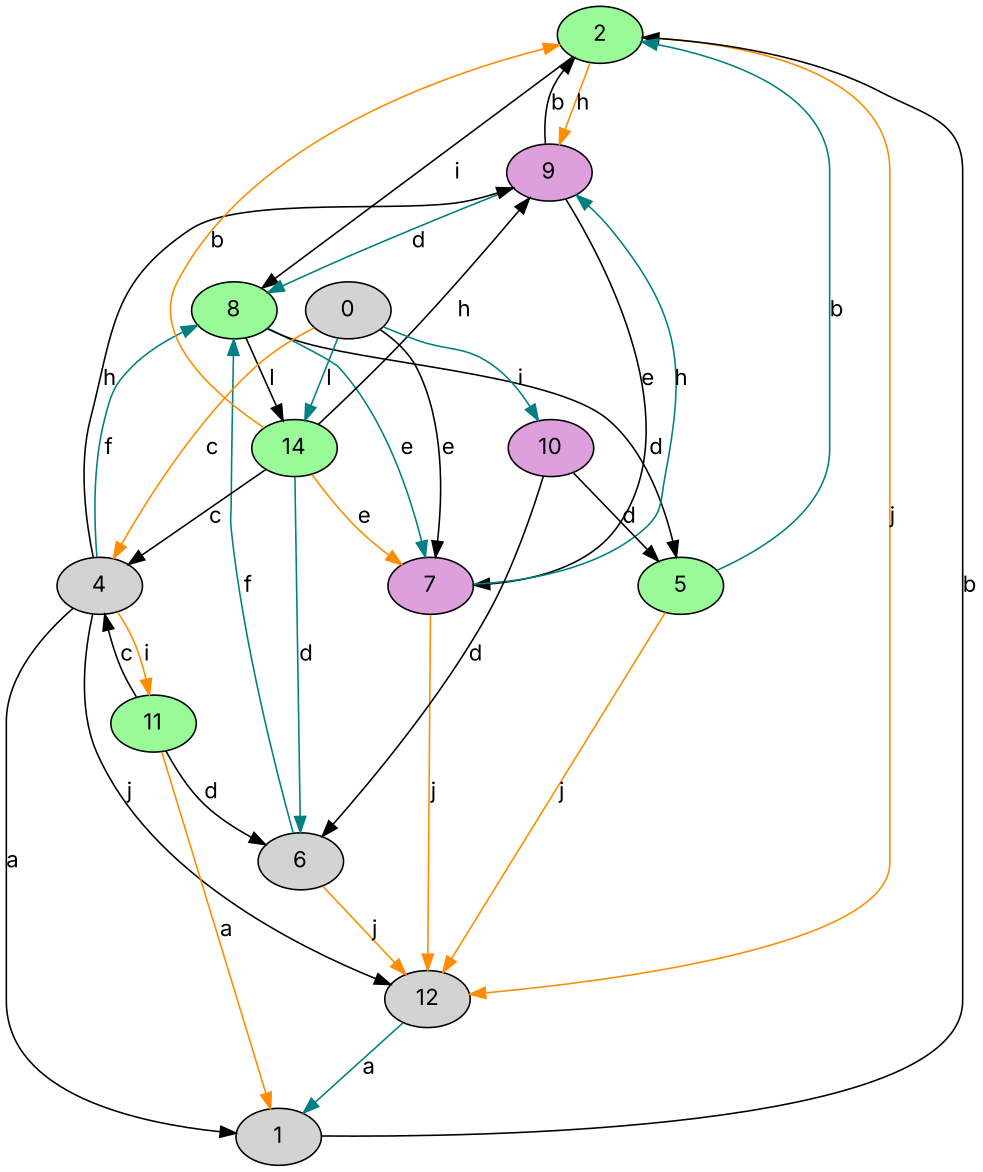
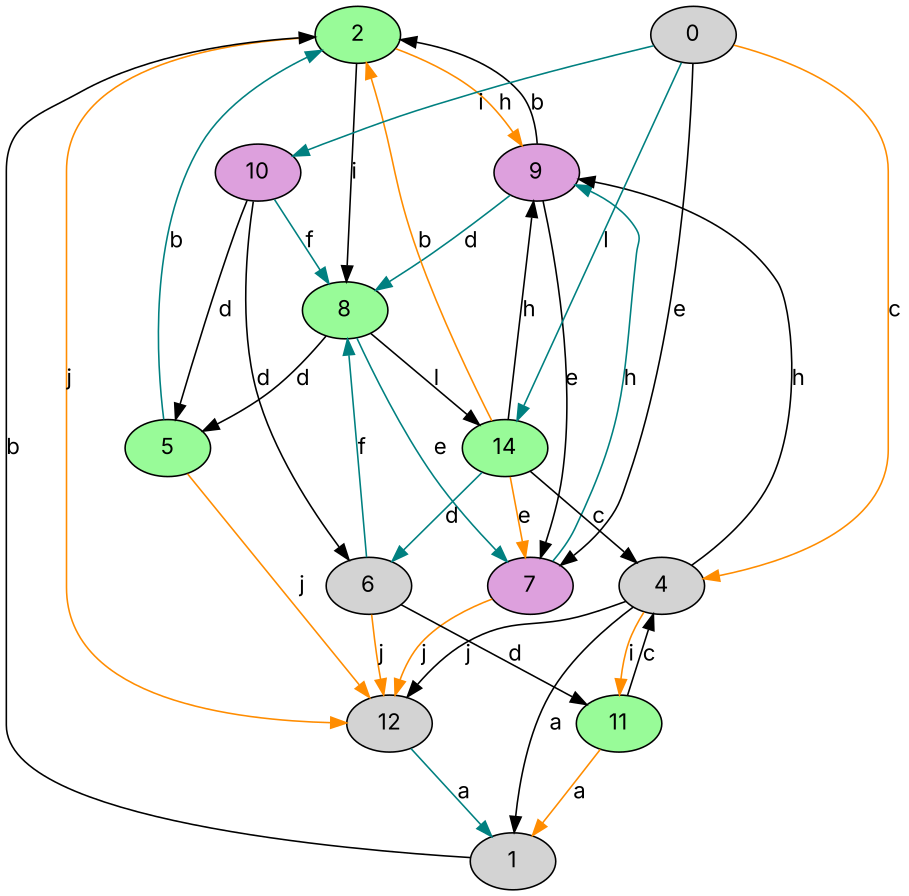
(103, 427) -> (297, 235)
(201, 801) -> (487, 651)
